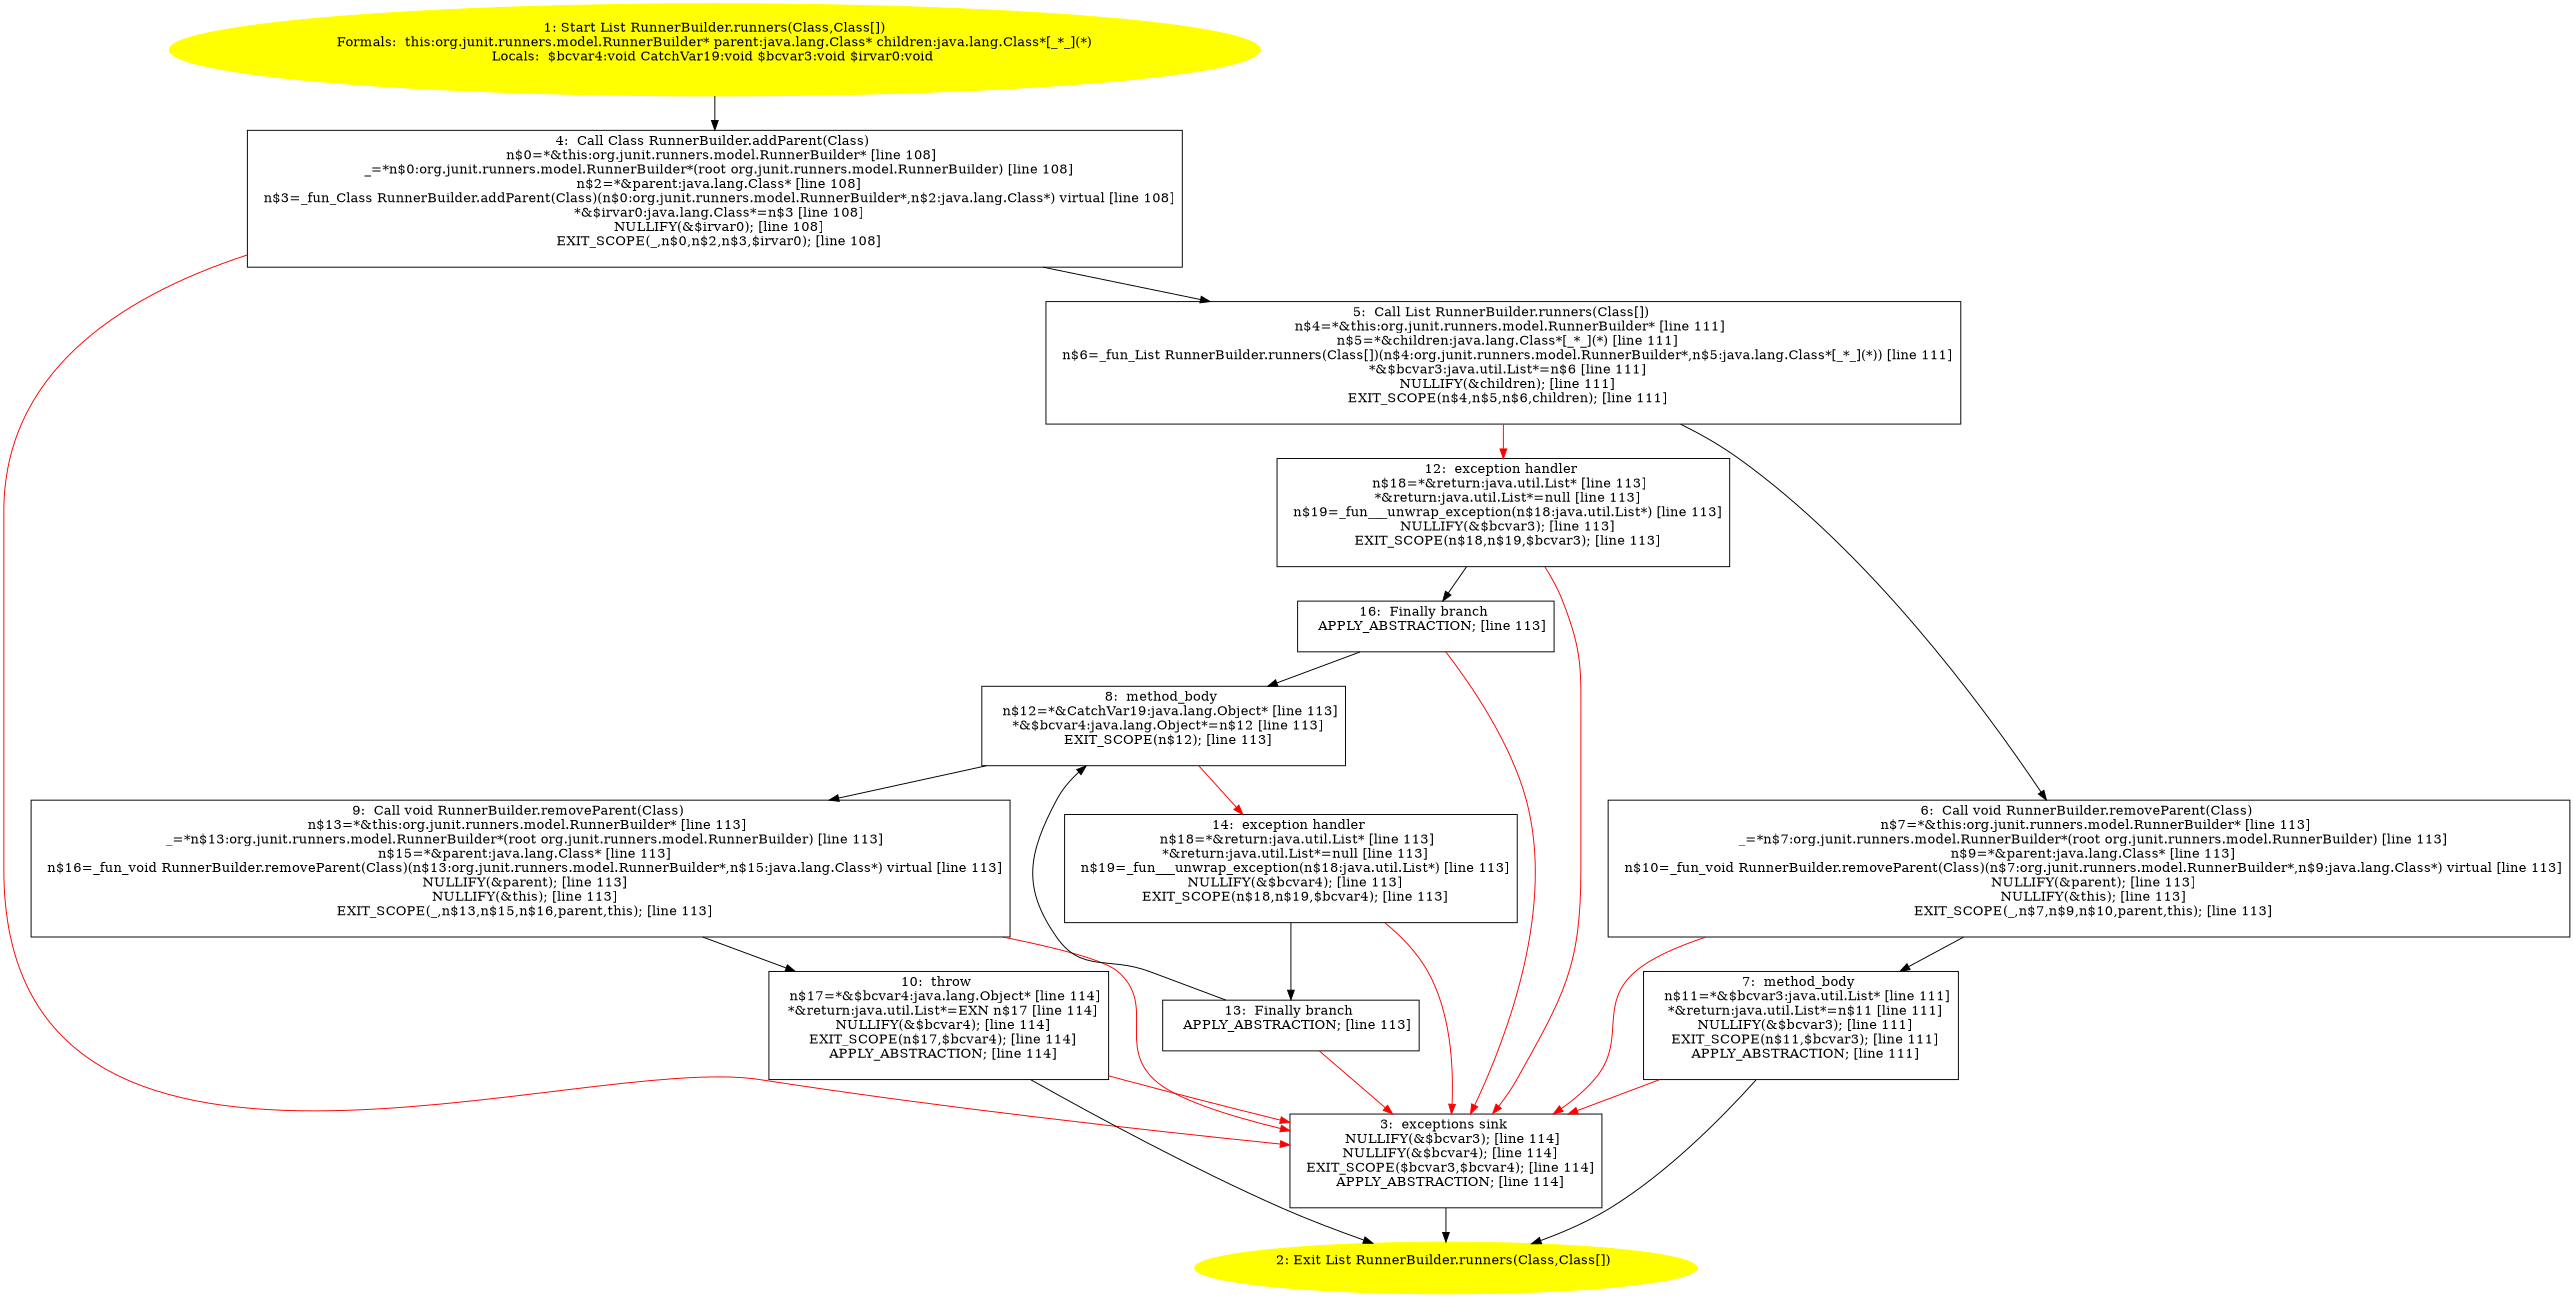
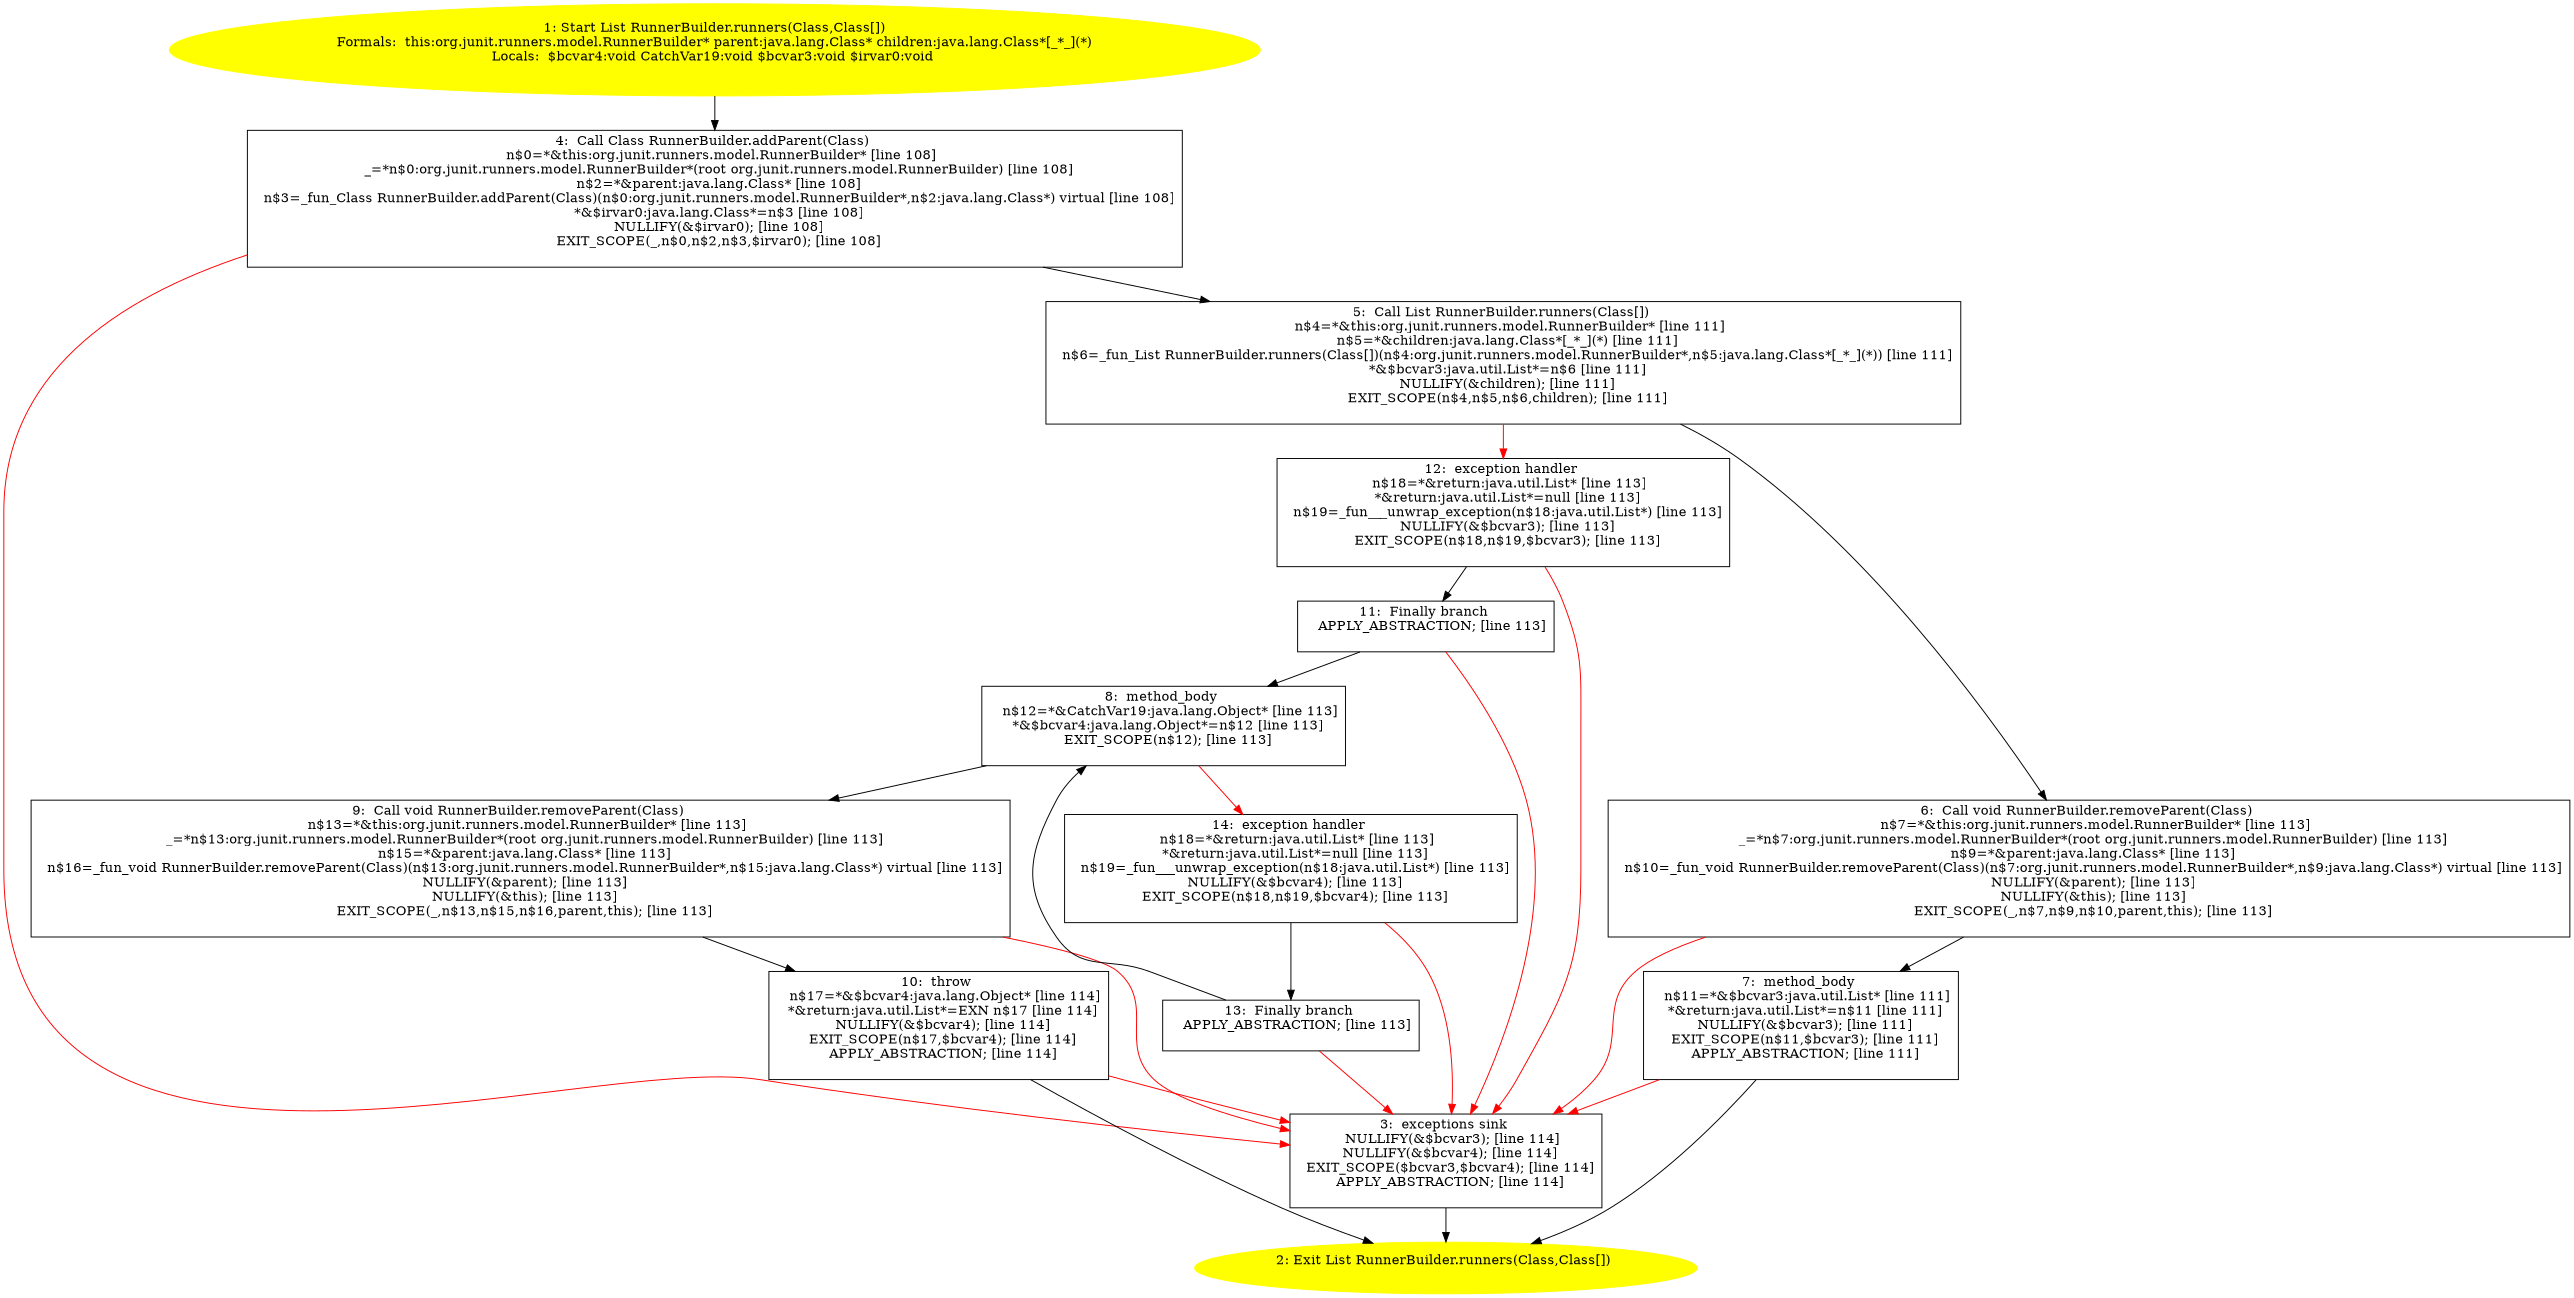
(1426, 626) -> (1426, 626)
